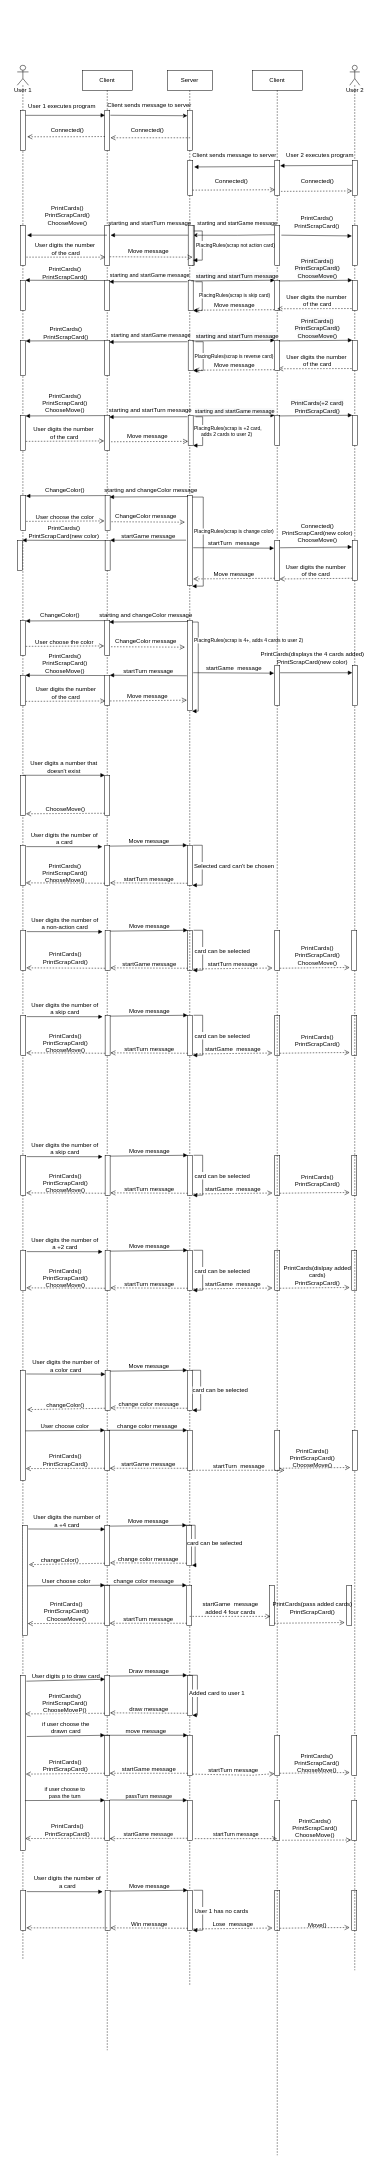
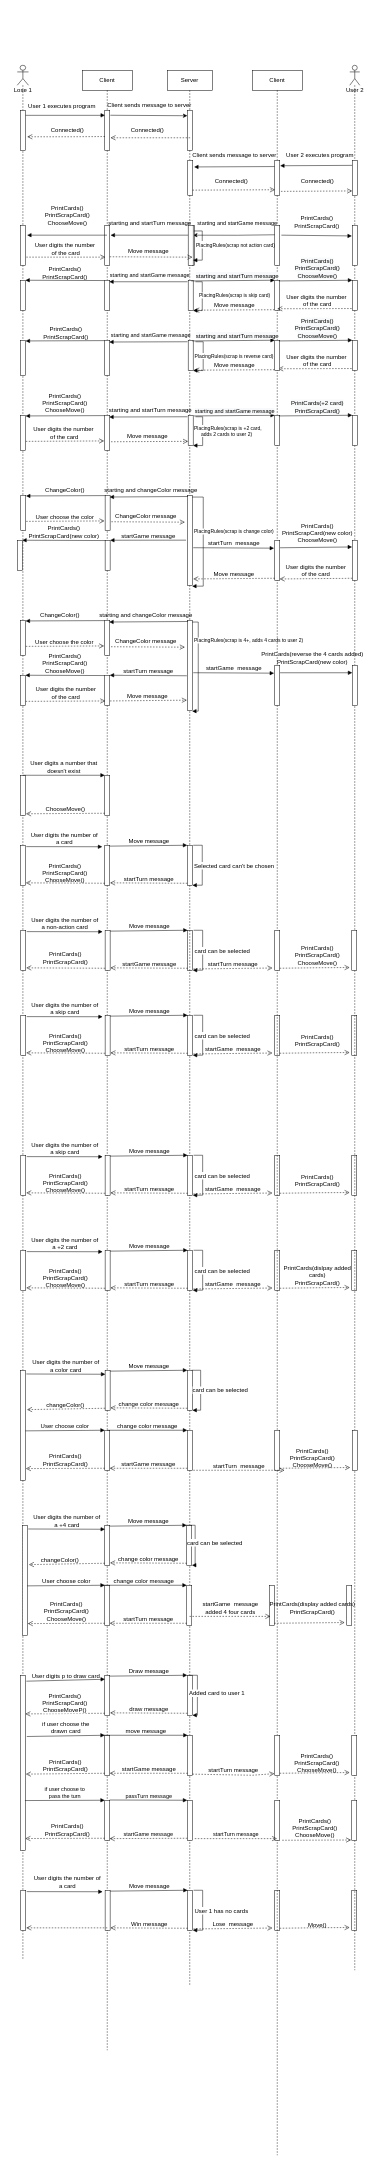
(23, 90) -> (23, 90)
(318, 533) -> (318, 533)
(313, 658) -> (313, 658)
(313, 1608) -> (313, 1608)
